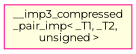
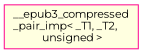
(68, 27) -> (71, 27)
